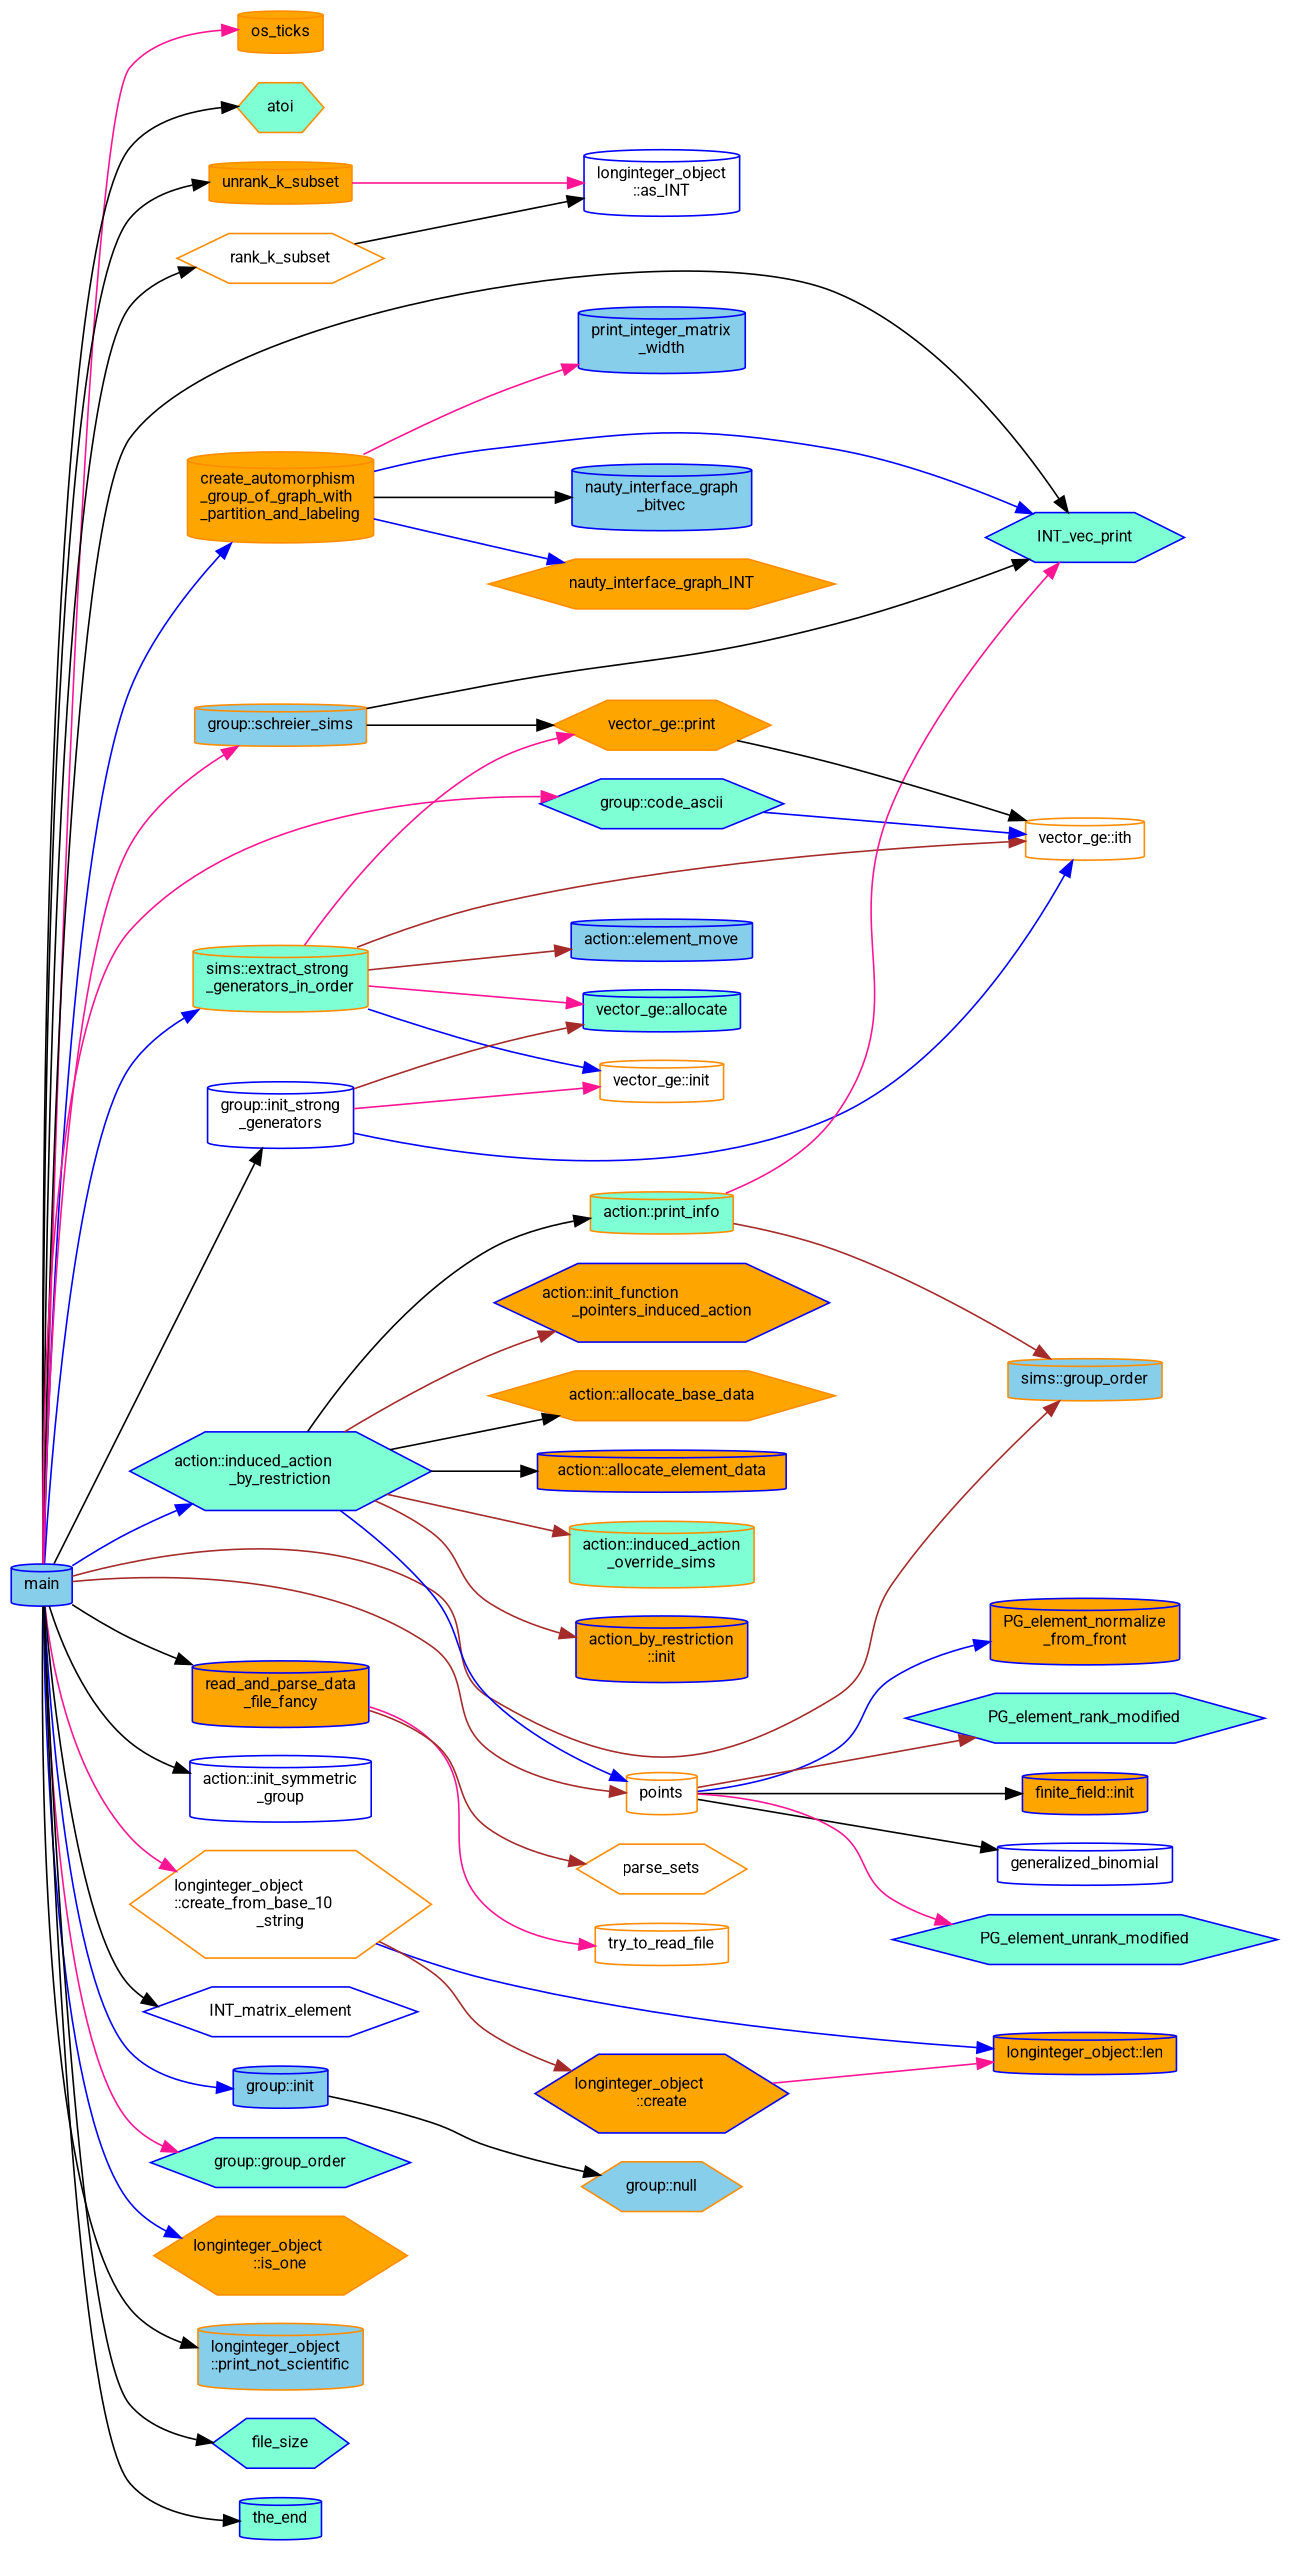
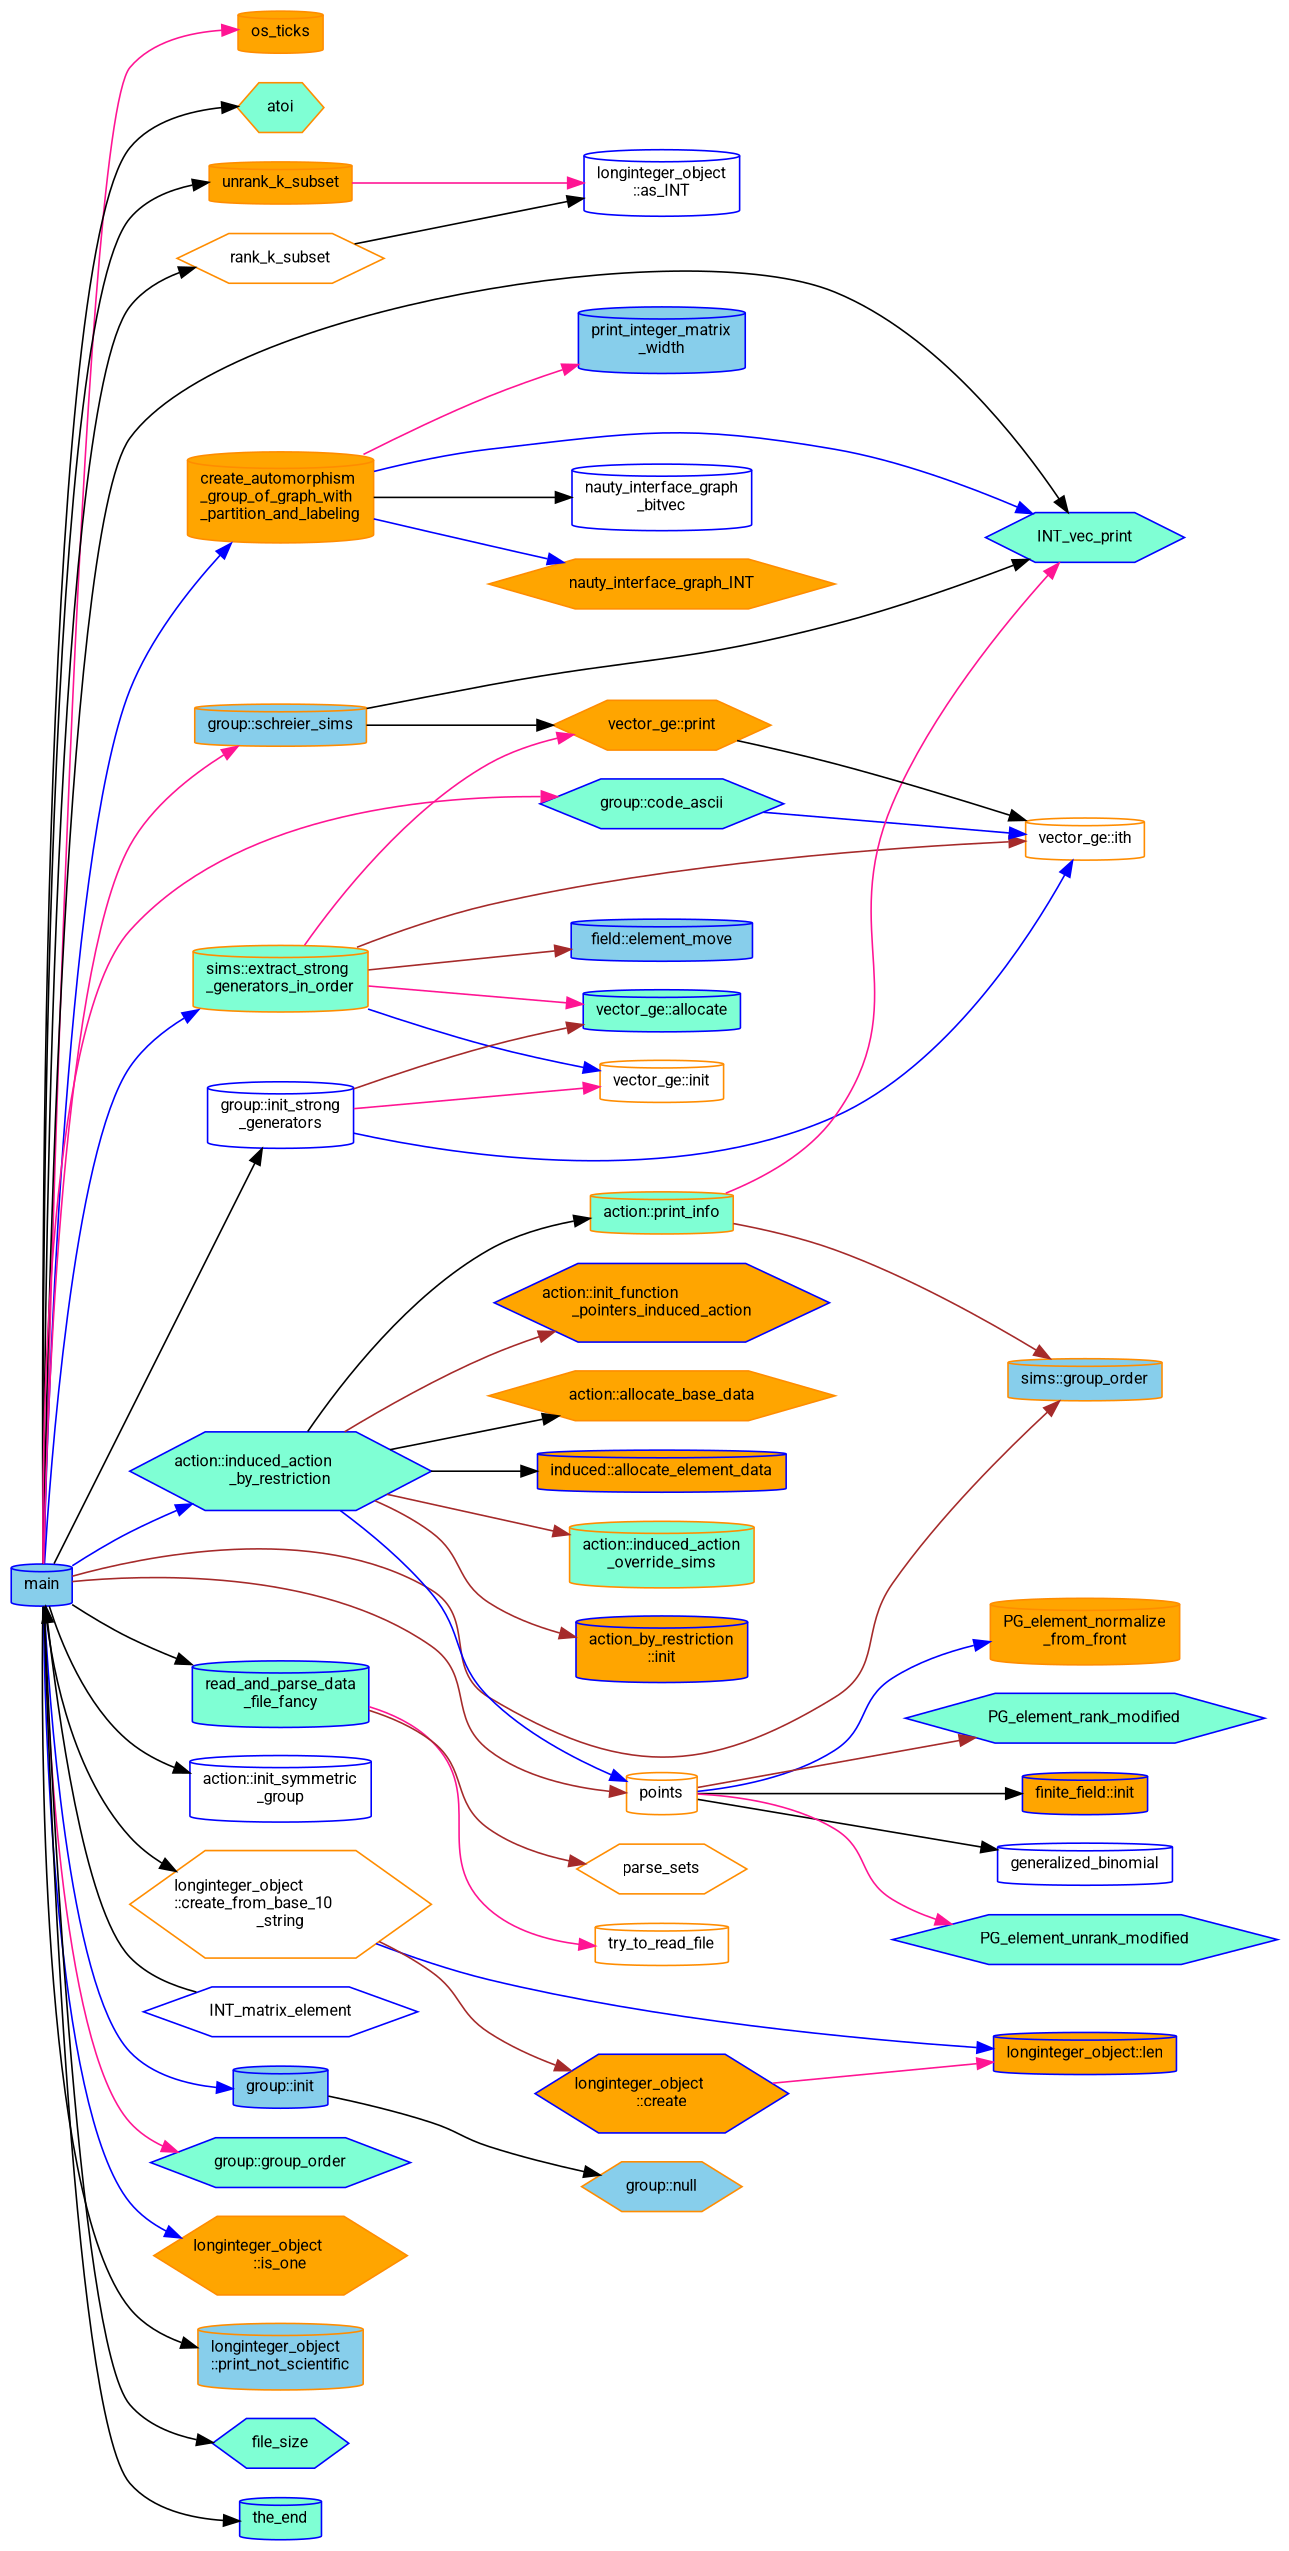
(662, 497) -> (662, 497)
(662, 940) -> (662, 940)
(662, 1471) -> (662, 1471)
(1085, 1632) -> (1085, 1632)
(281, 1694) -> (281, 1694)
(78, 1748) -> (78, 1748)
(73, 1820) -> (81, 1832)
